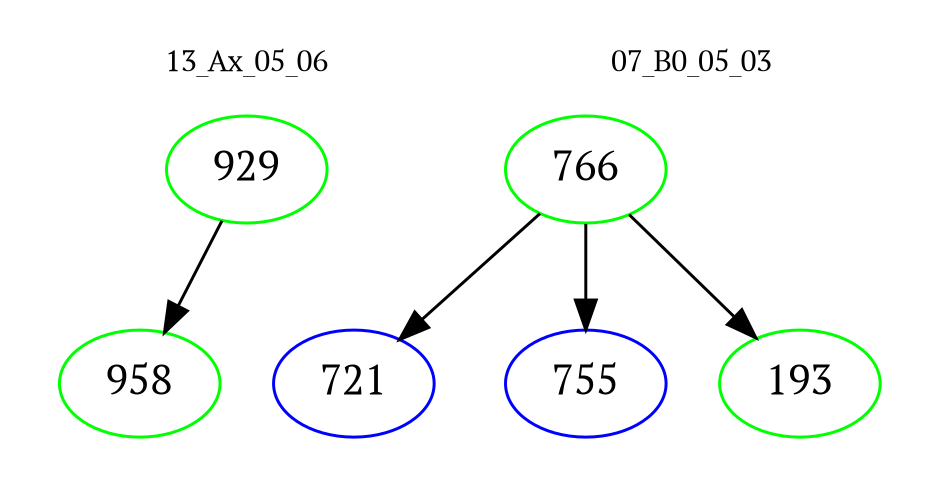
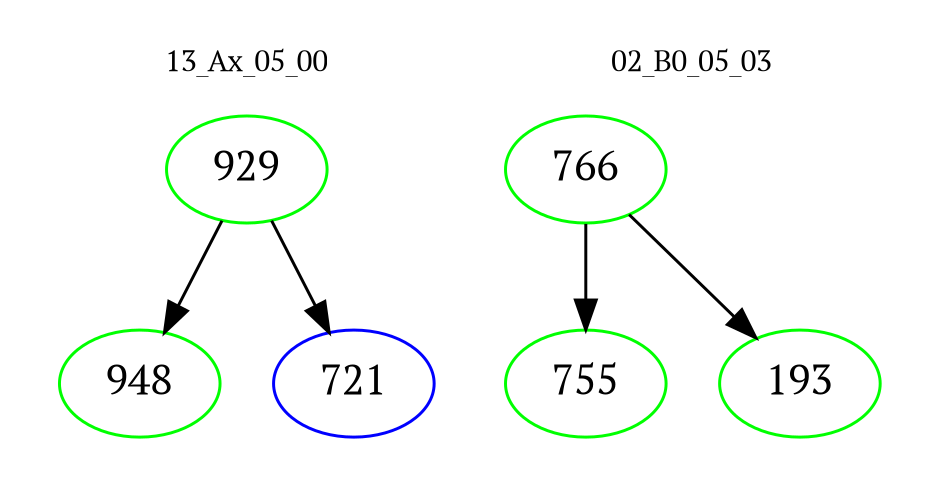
(247, 64) -> (247, 64)
(693, 64) -> (693, 64)
(502, 248) -> (293, 263)
(140, 384) -> (140, 384)
(586, 384) -> (586, 384)
